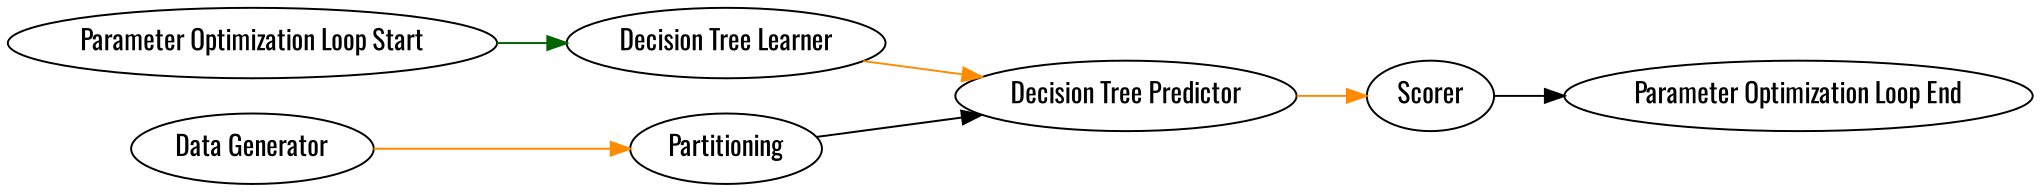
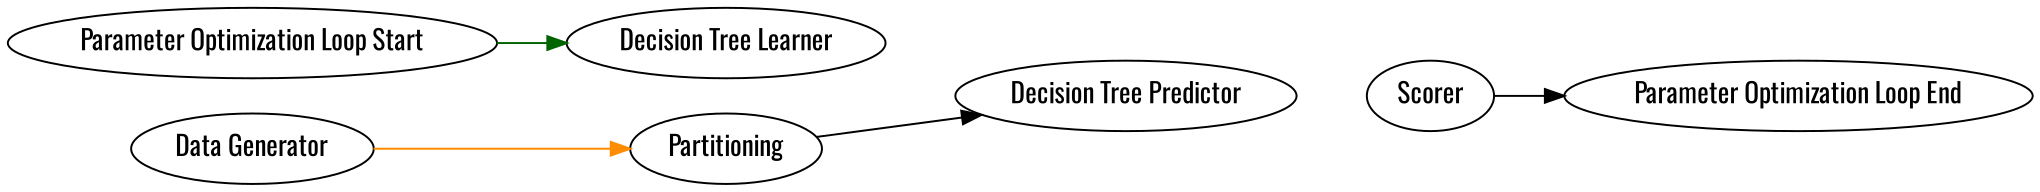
(913, 68) -> none
(1322, 96) -> none
